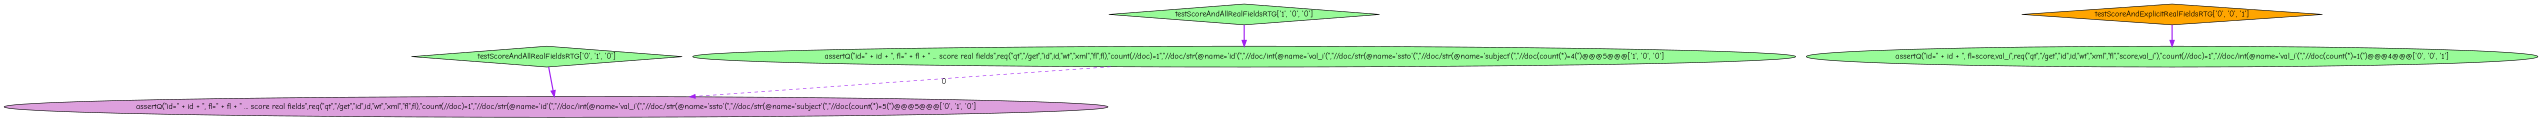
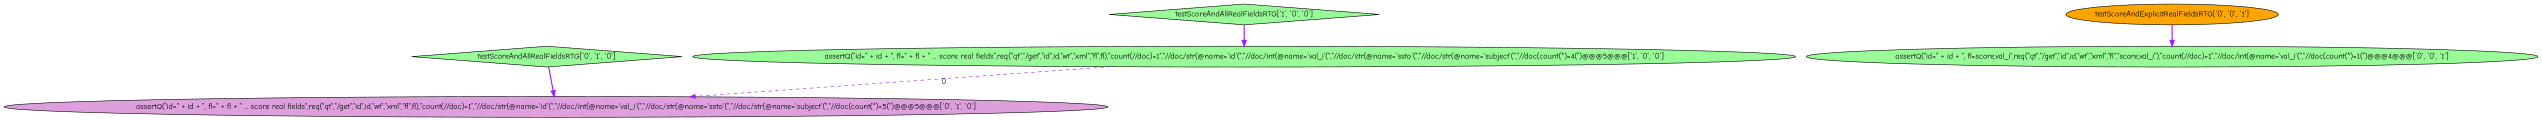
(2172, 14) -> (2172, 14)
